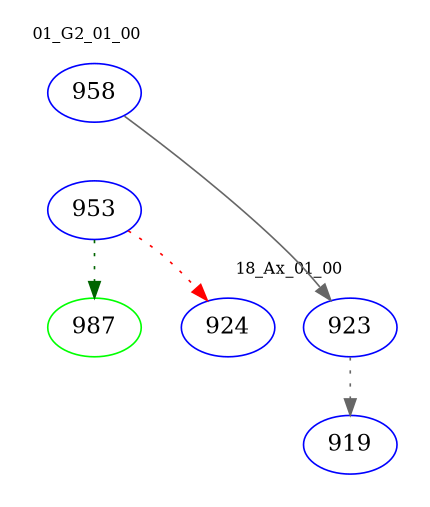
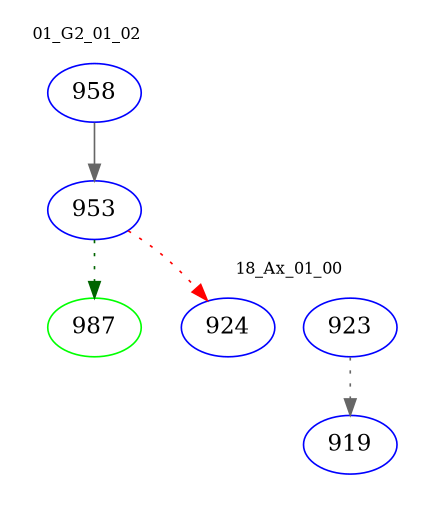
(87, 35) -> (87, 35)
(226, 197) -> (94, 144)
